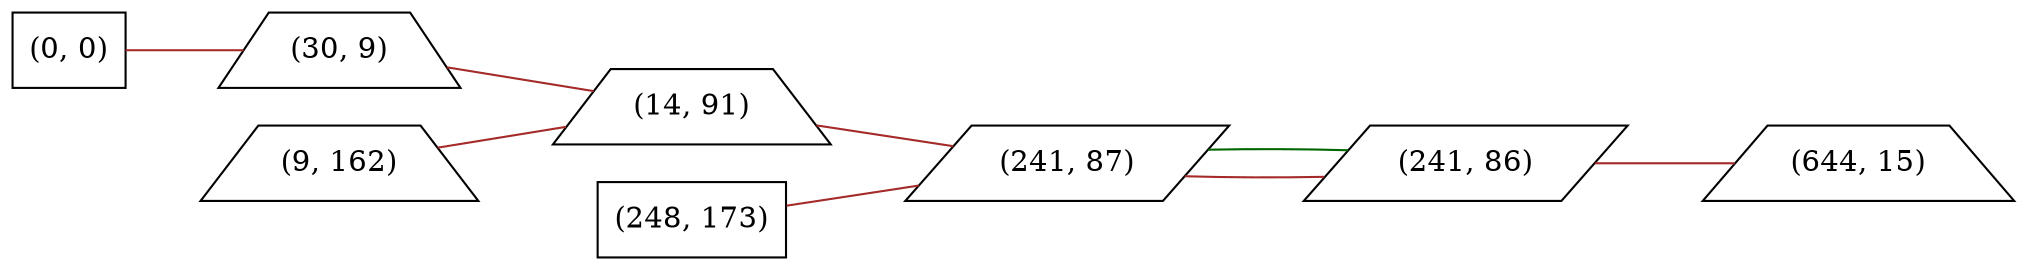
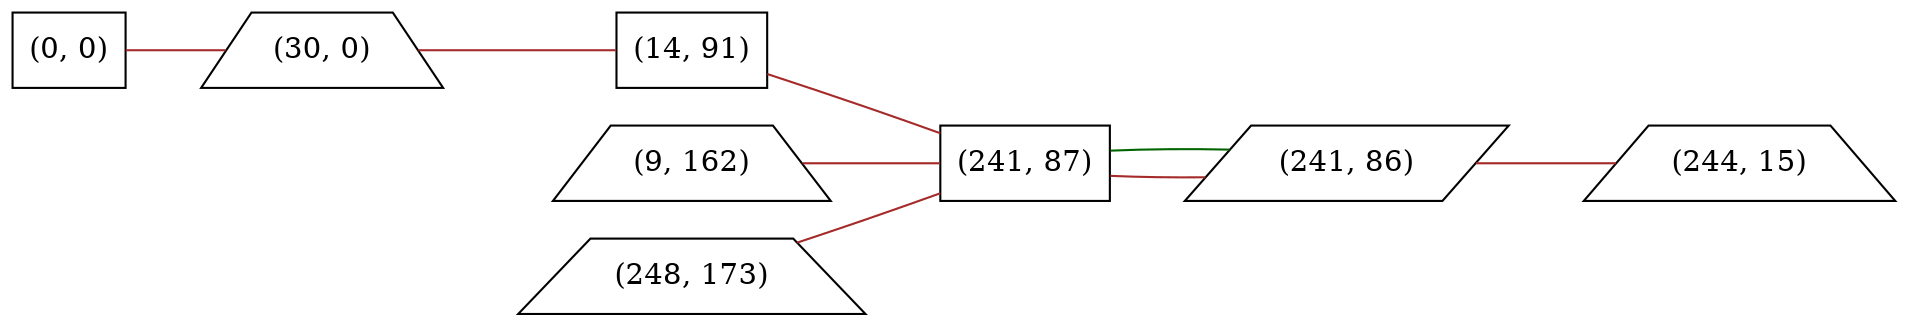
(339, 50) -> (322, 50)
(692, 107) -> (692, 50)
(502, 137) -> (871, 163)
(1067, 163) -> (1025, 163)
(1858, 163) -> (1740, 163)
(692, 220) -> (692, 276)
